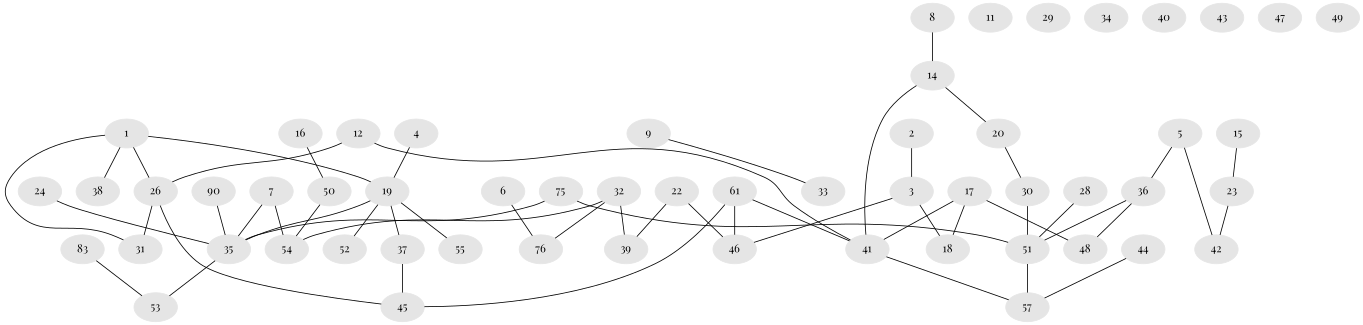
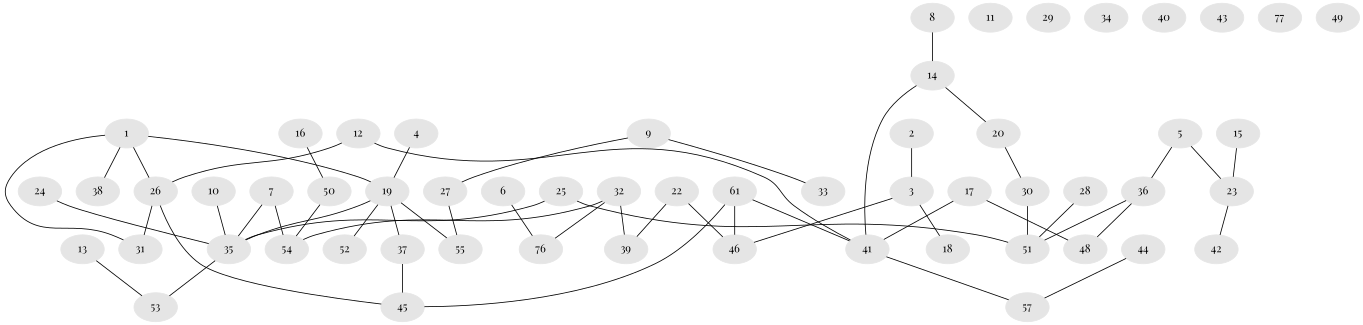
(1280, 18) -> (1280, 18)
(214, 191) -> (214, 191)
none -> (445, 191)
(561, 191) -> (561, 191)
(1198, 191) -> (1206, 162)
(959, 220) -> none
(83, 249) -> (83, 249)
(1027, 278) -> none
